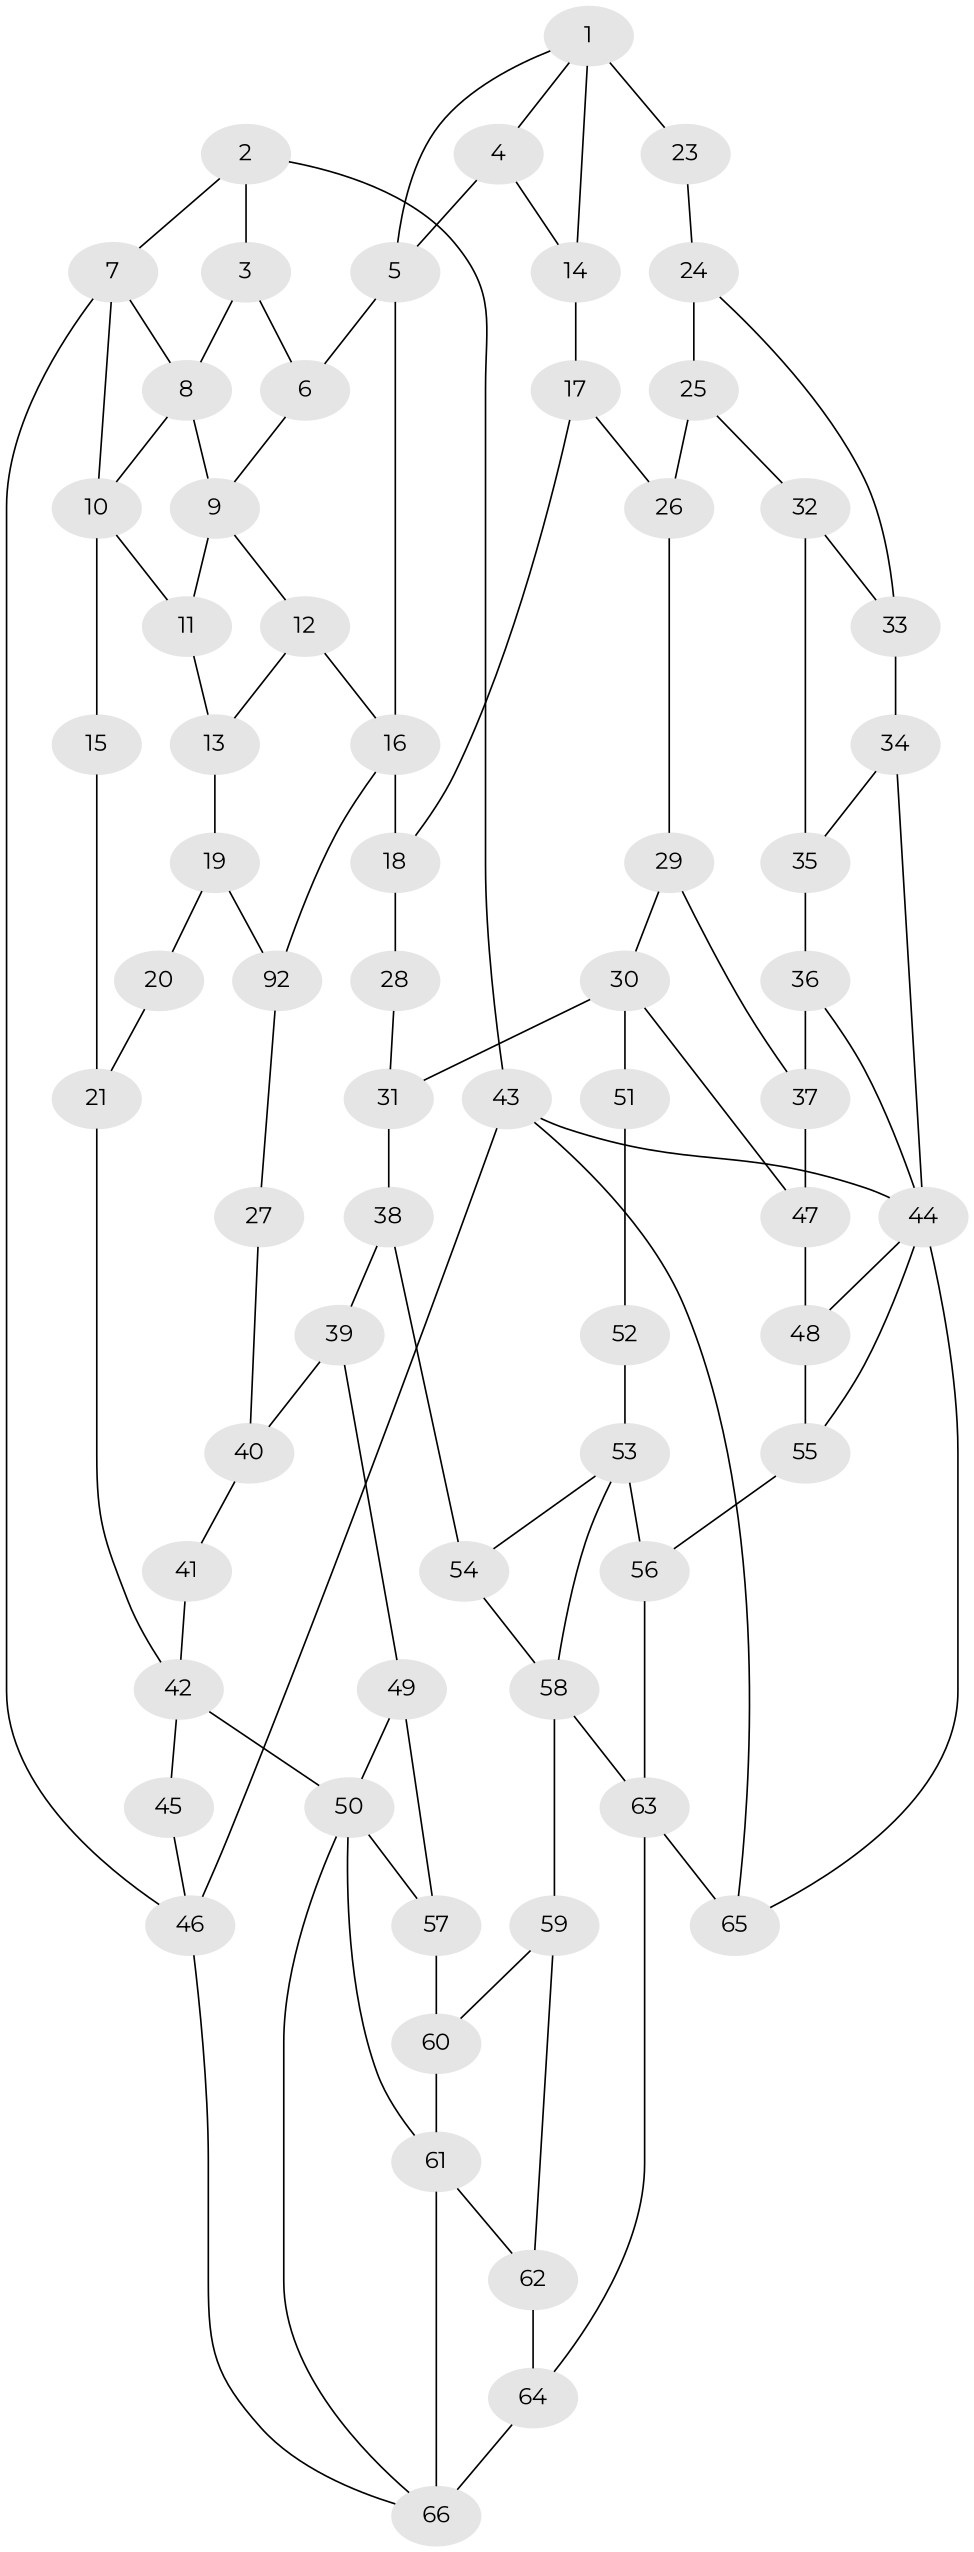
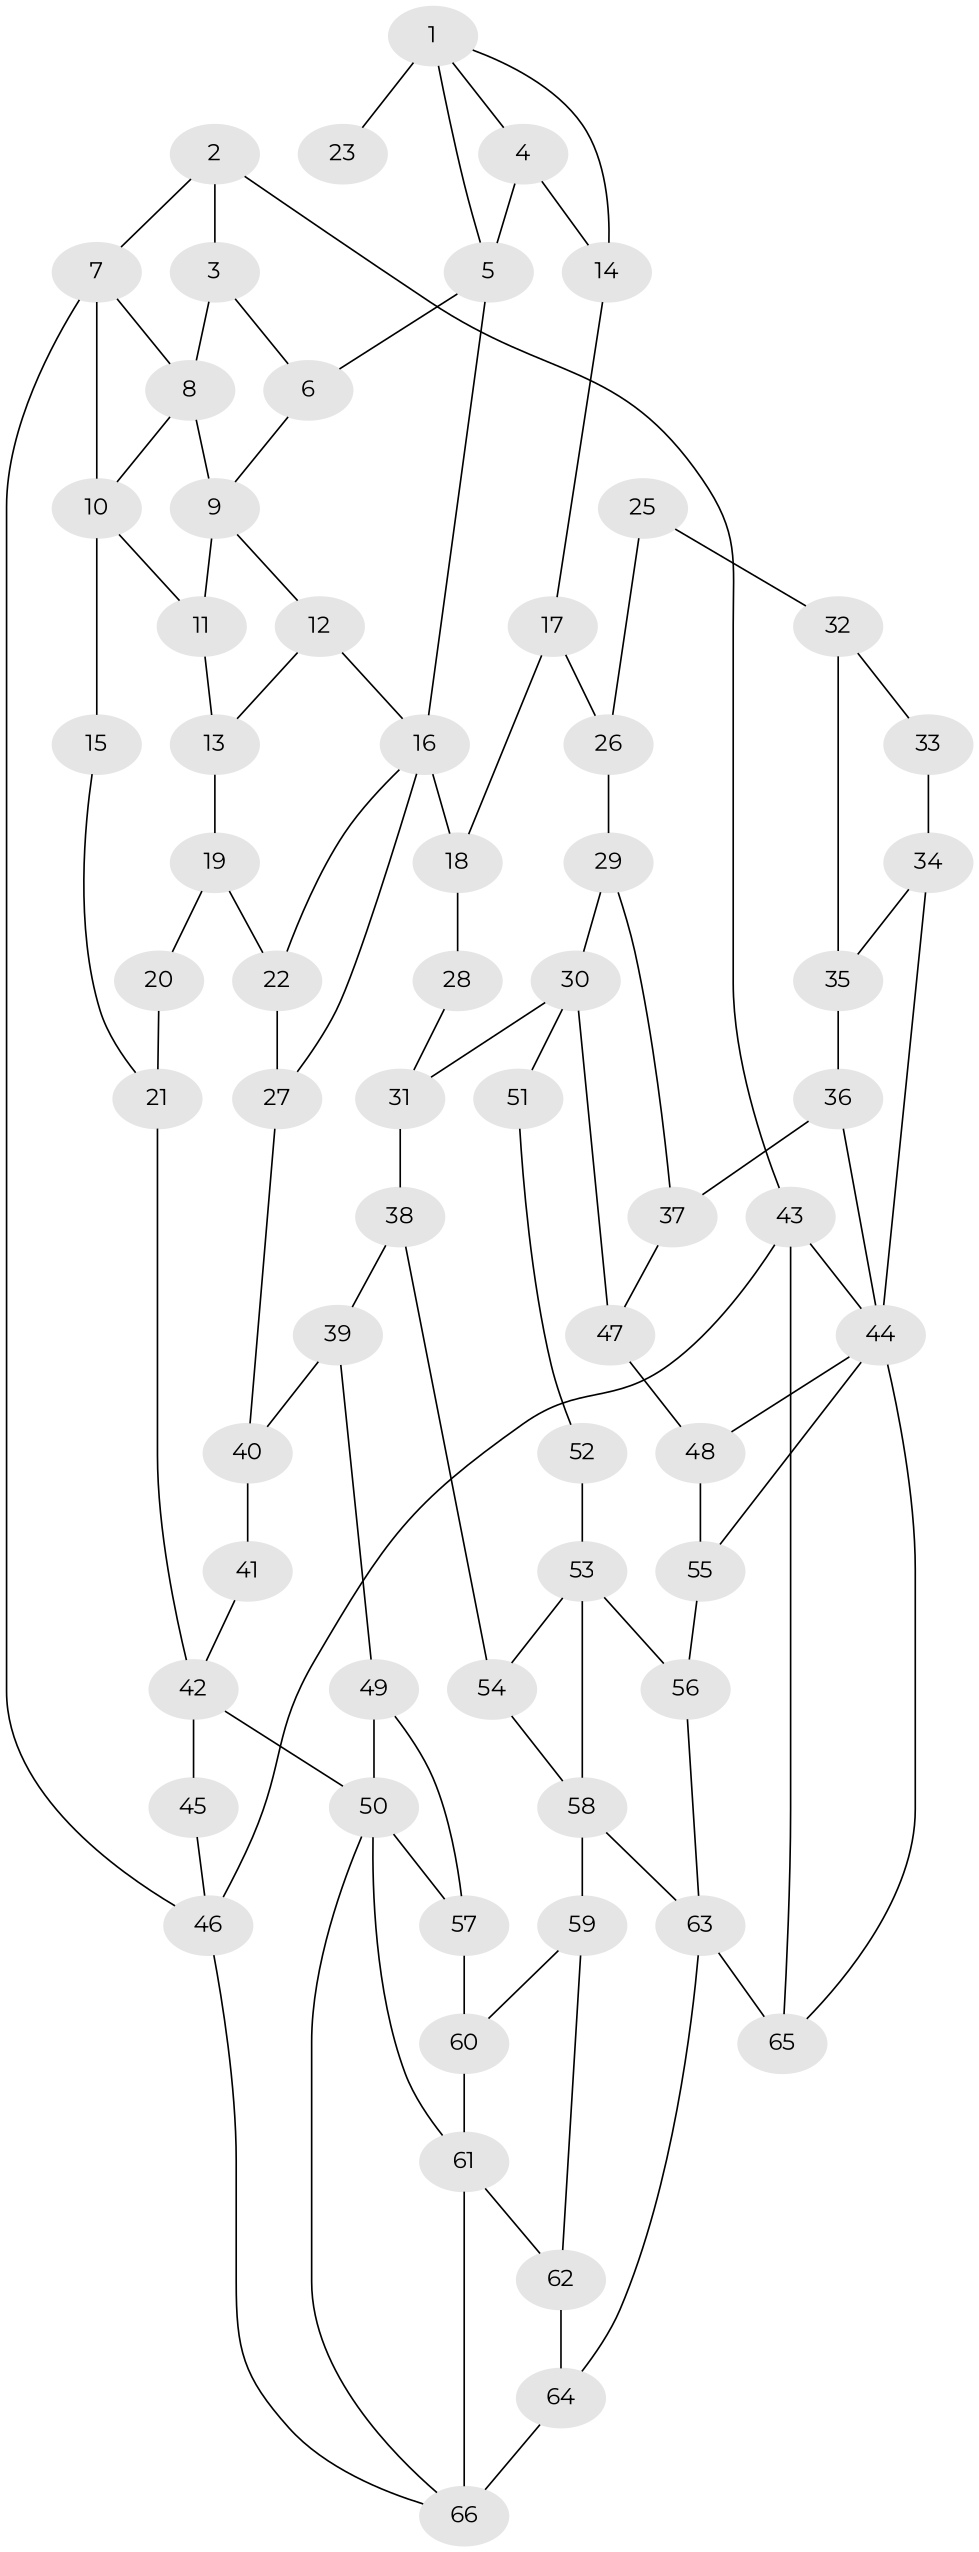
(694, 272) -> none
none -> (368, 928)
(277, 981) -> (277, 981)
